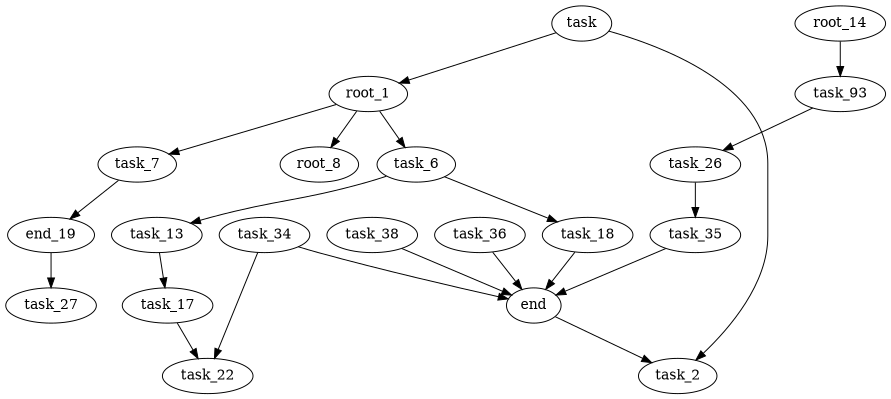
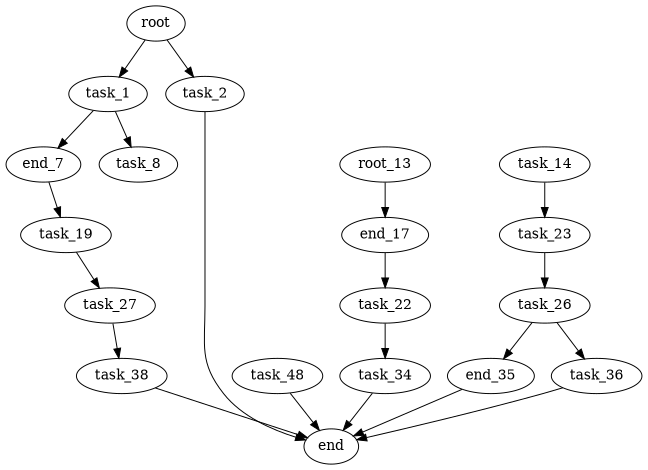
(582, 24) -> (156, 24)
(840, 24) -> (545, 164)
(368, 94) -> (108, 94)
(840, 94) -> (545, 235)
(137, 164) -> (43, 164)
(319, 164) -> (138, 164)
(416, 164) -> none
(51, 235) -> (66, 235)
(157, 235) -> (385, 164)
(588, 235) -> (277, 376)
(695, 235) -> (491, 376)
(238, 301) -> (385, 336)
(168, 306) -> (385, 235)
none -> (115, 336)
none -> (568, 337)
(599, 338) -> (205, 298)
